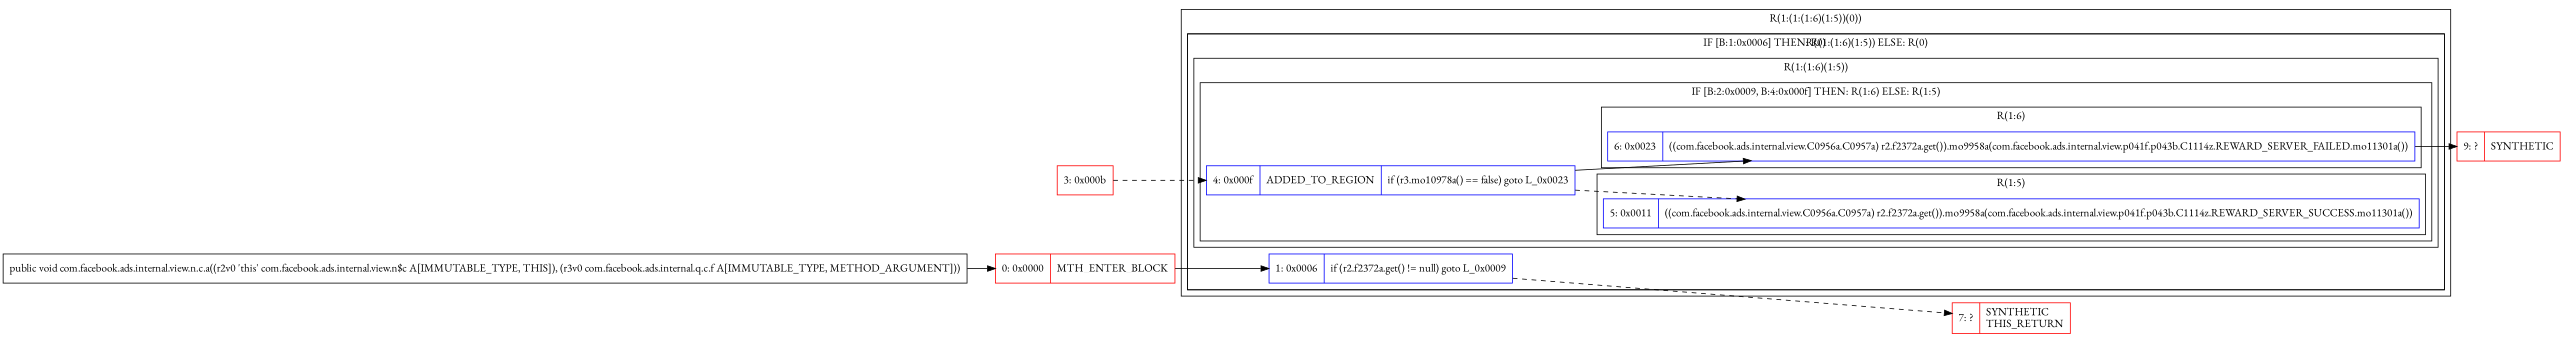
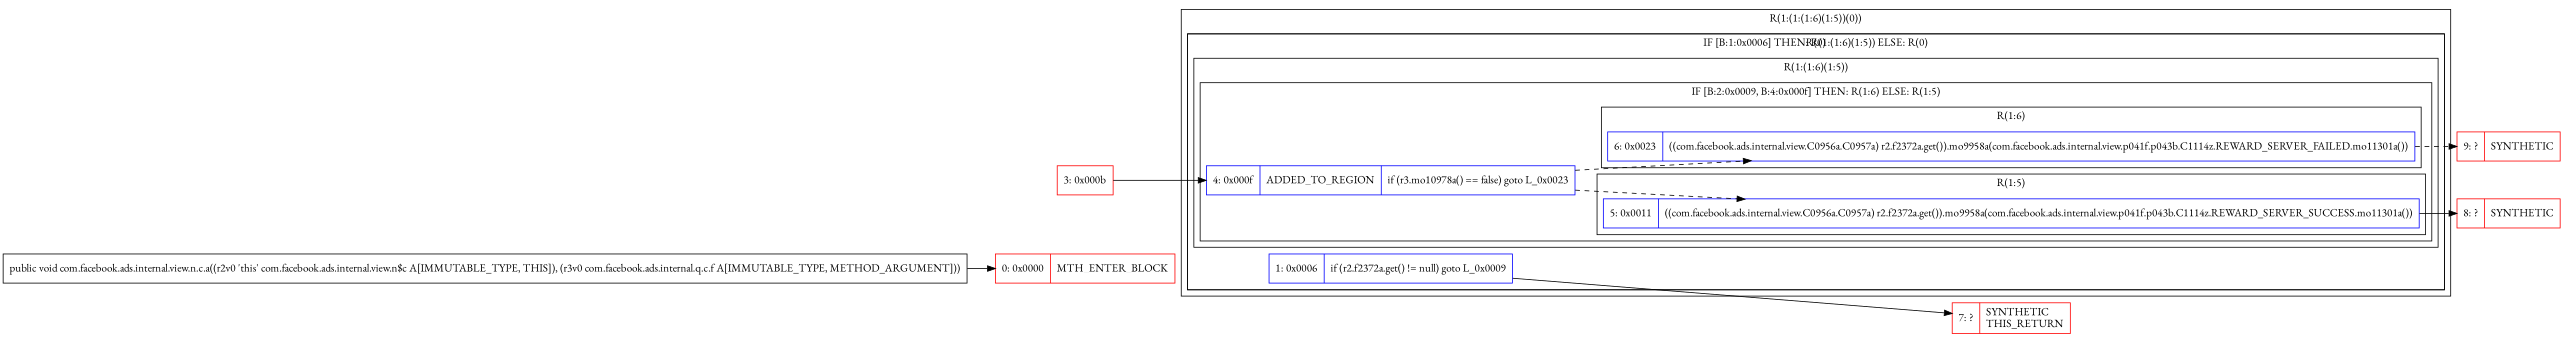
(2427, 146) -> (2427, 146)
(1659, 166) -> (1659, 166)
(1156, 180) -> (1156, 180)
none -> (2509, 213)
(1218, 269) -> none
(1804, 302) -> (1804, 302)
